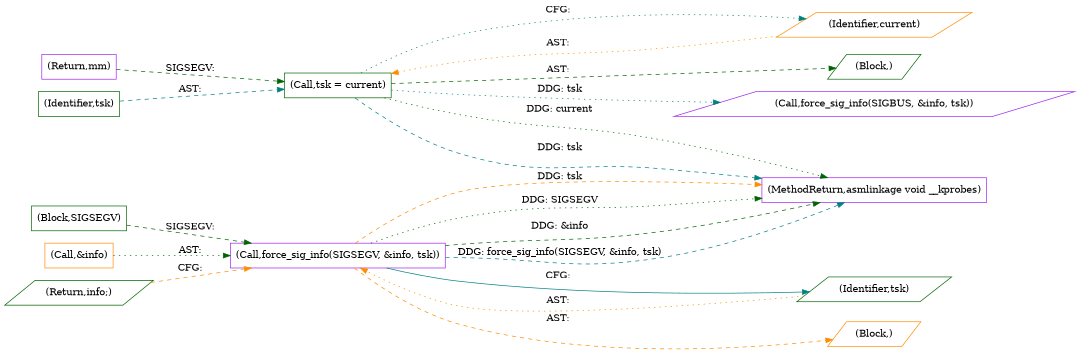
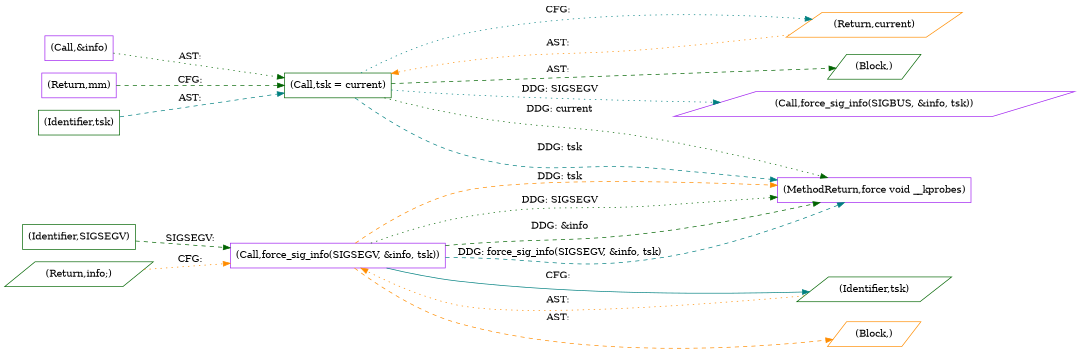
(874, 25) -> (874, 25)
(192, 69) -> (192, 80)
(560, 89) -> (560, 89)
(874, 190) -> (874, 190)
(79, 218) -> (79, 237)
(79, 256) -> (79, 48)
(168, 256) -> (195, 65)
(197, 276) -> (184, 267)
